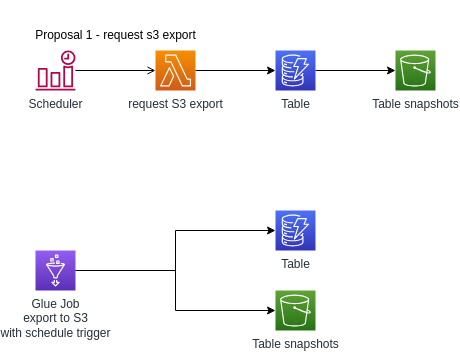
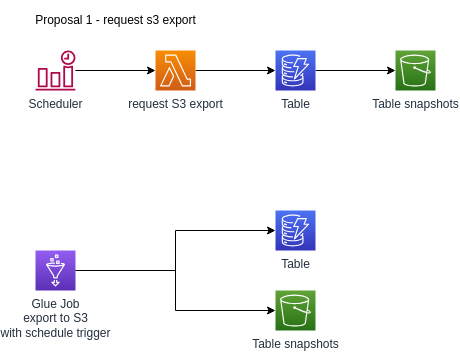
(116, 36) -> (116, 21)
(149, 71) -> (147, 71)
